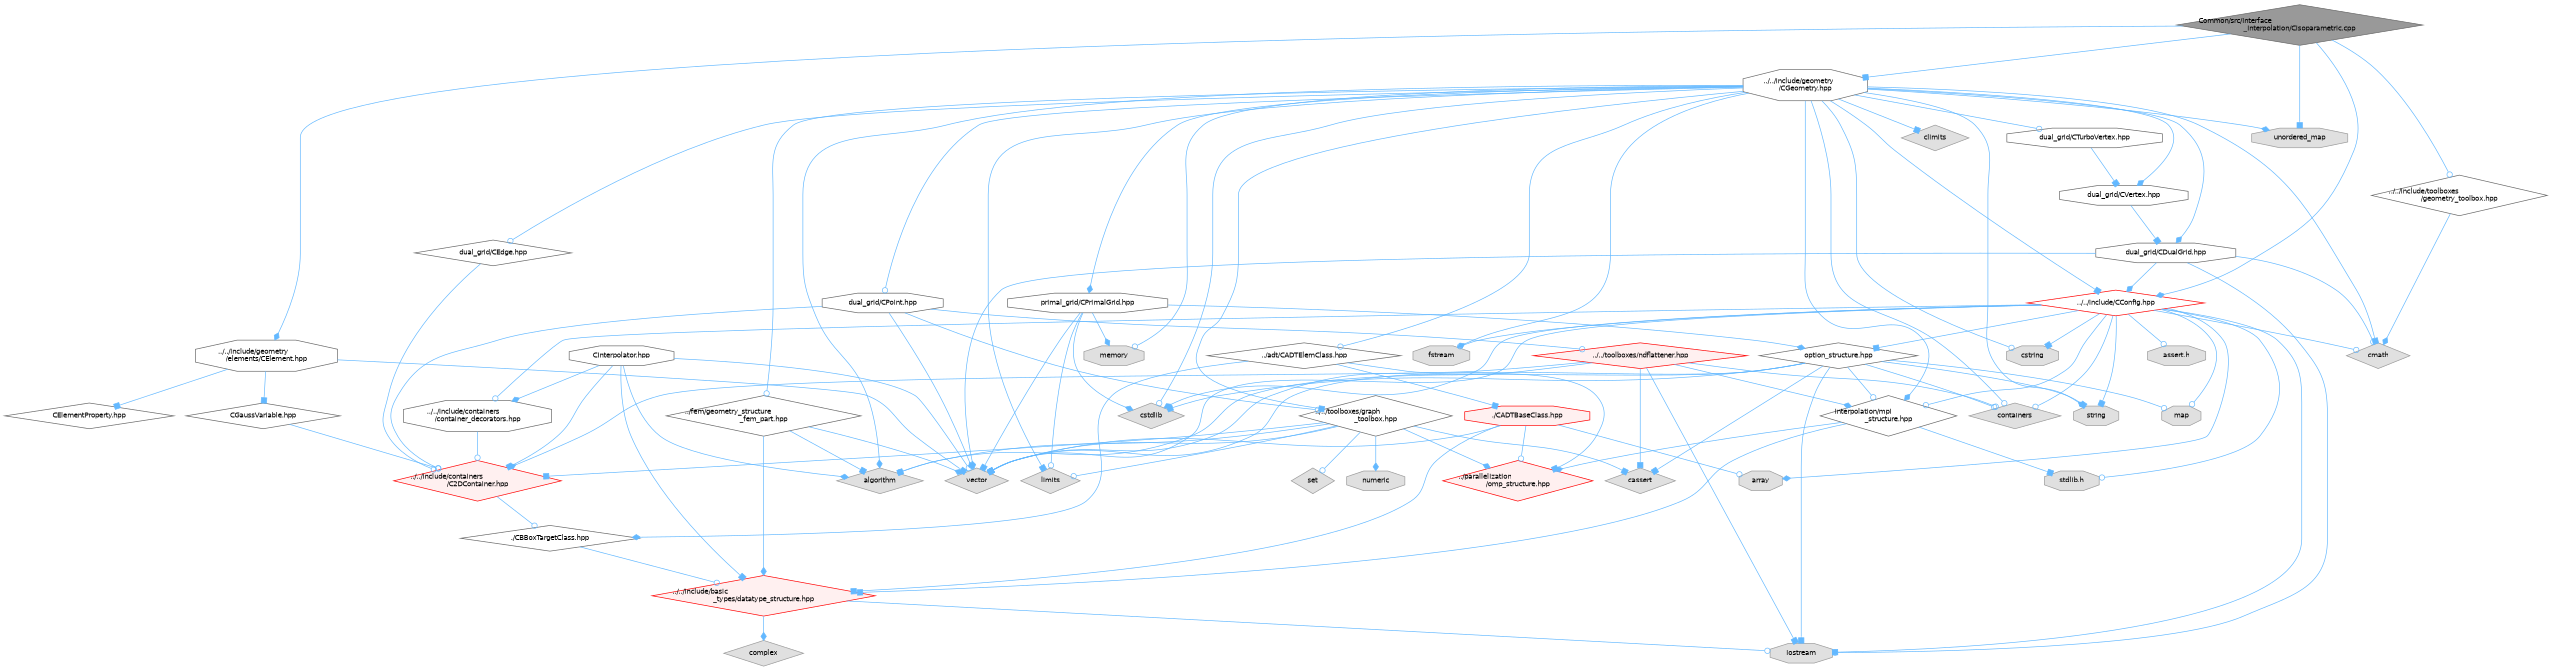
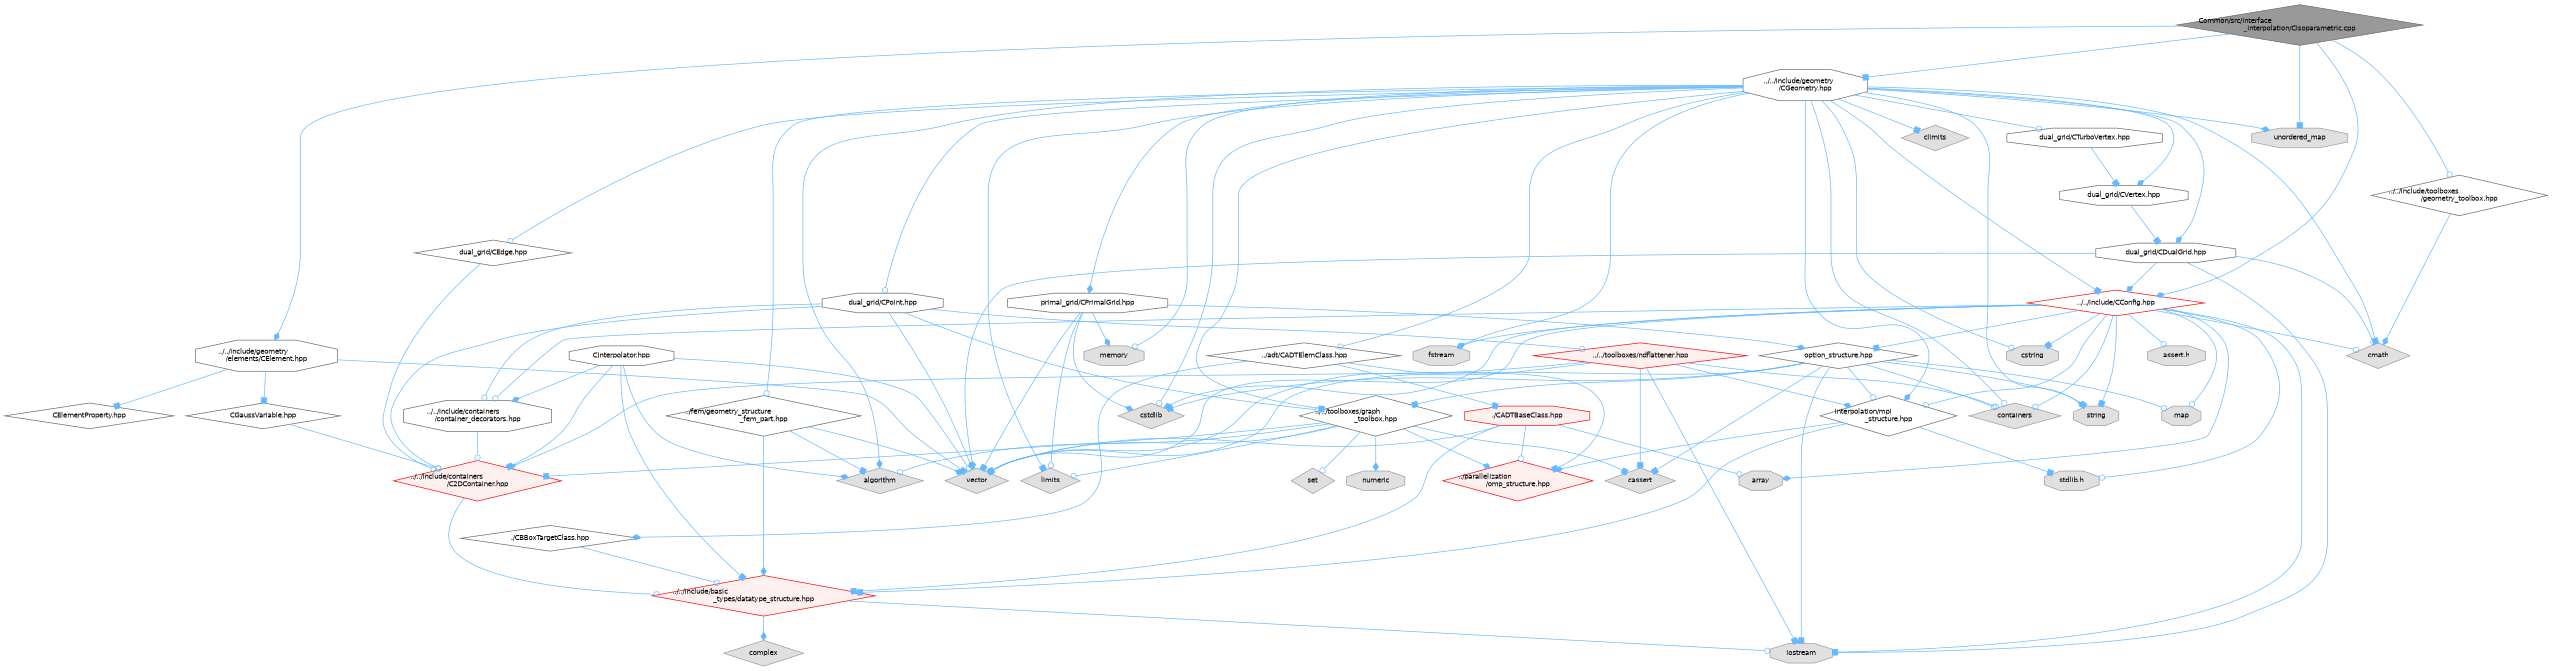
none -> (639, 314)
(1217, 418) -> (1553, 385)
(515, 510) -> (522, 580)
